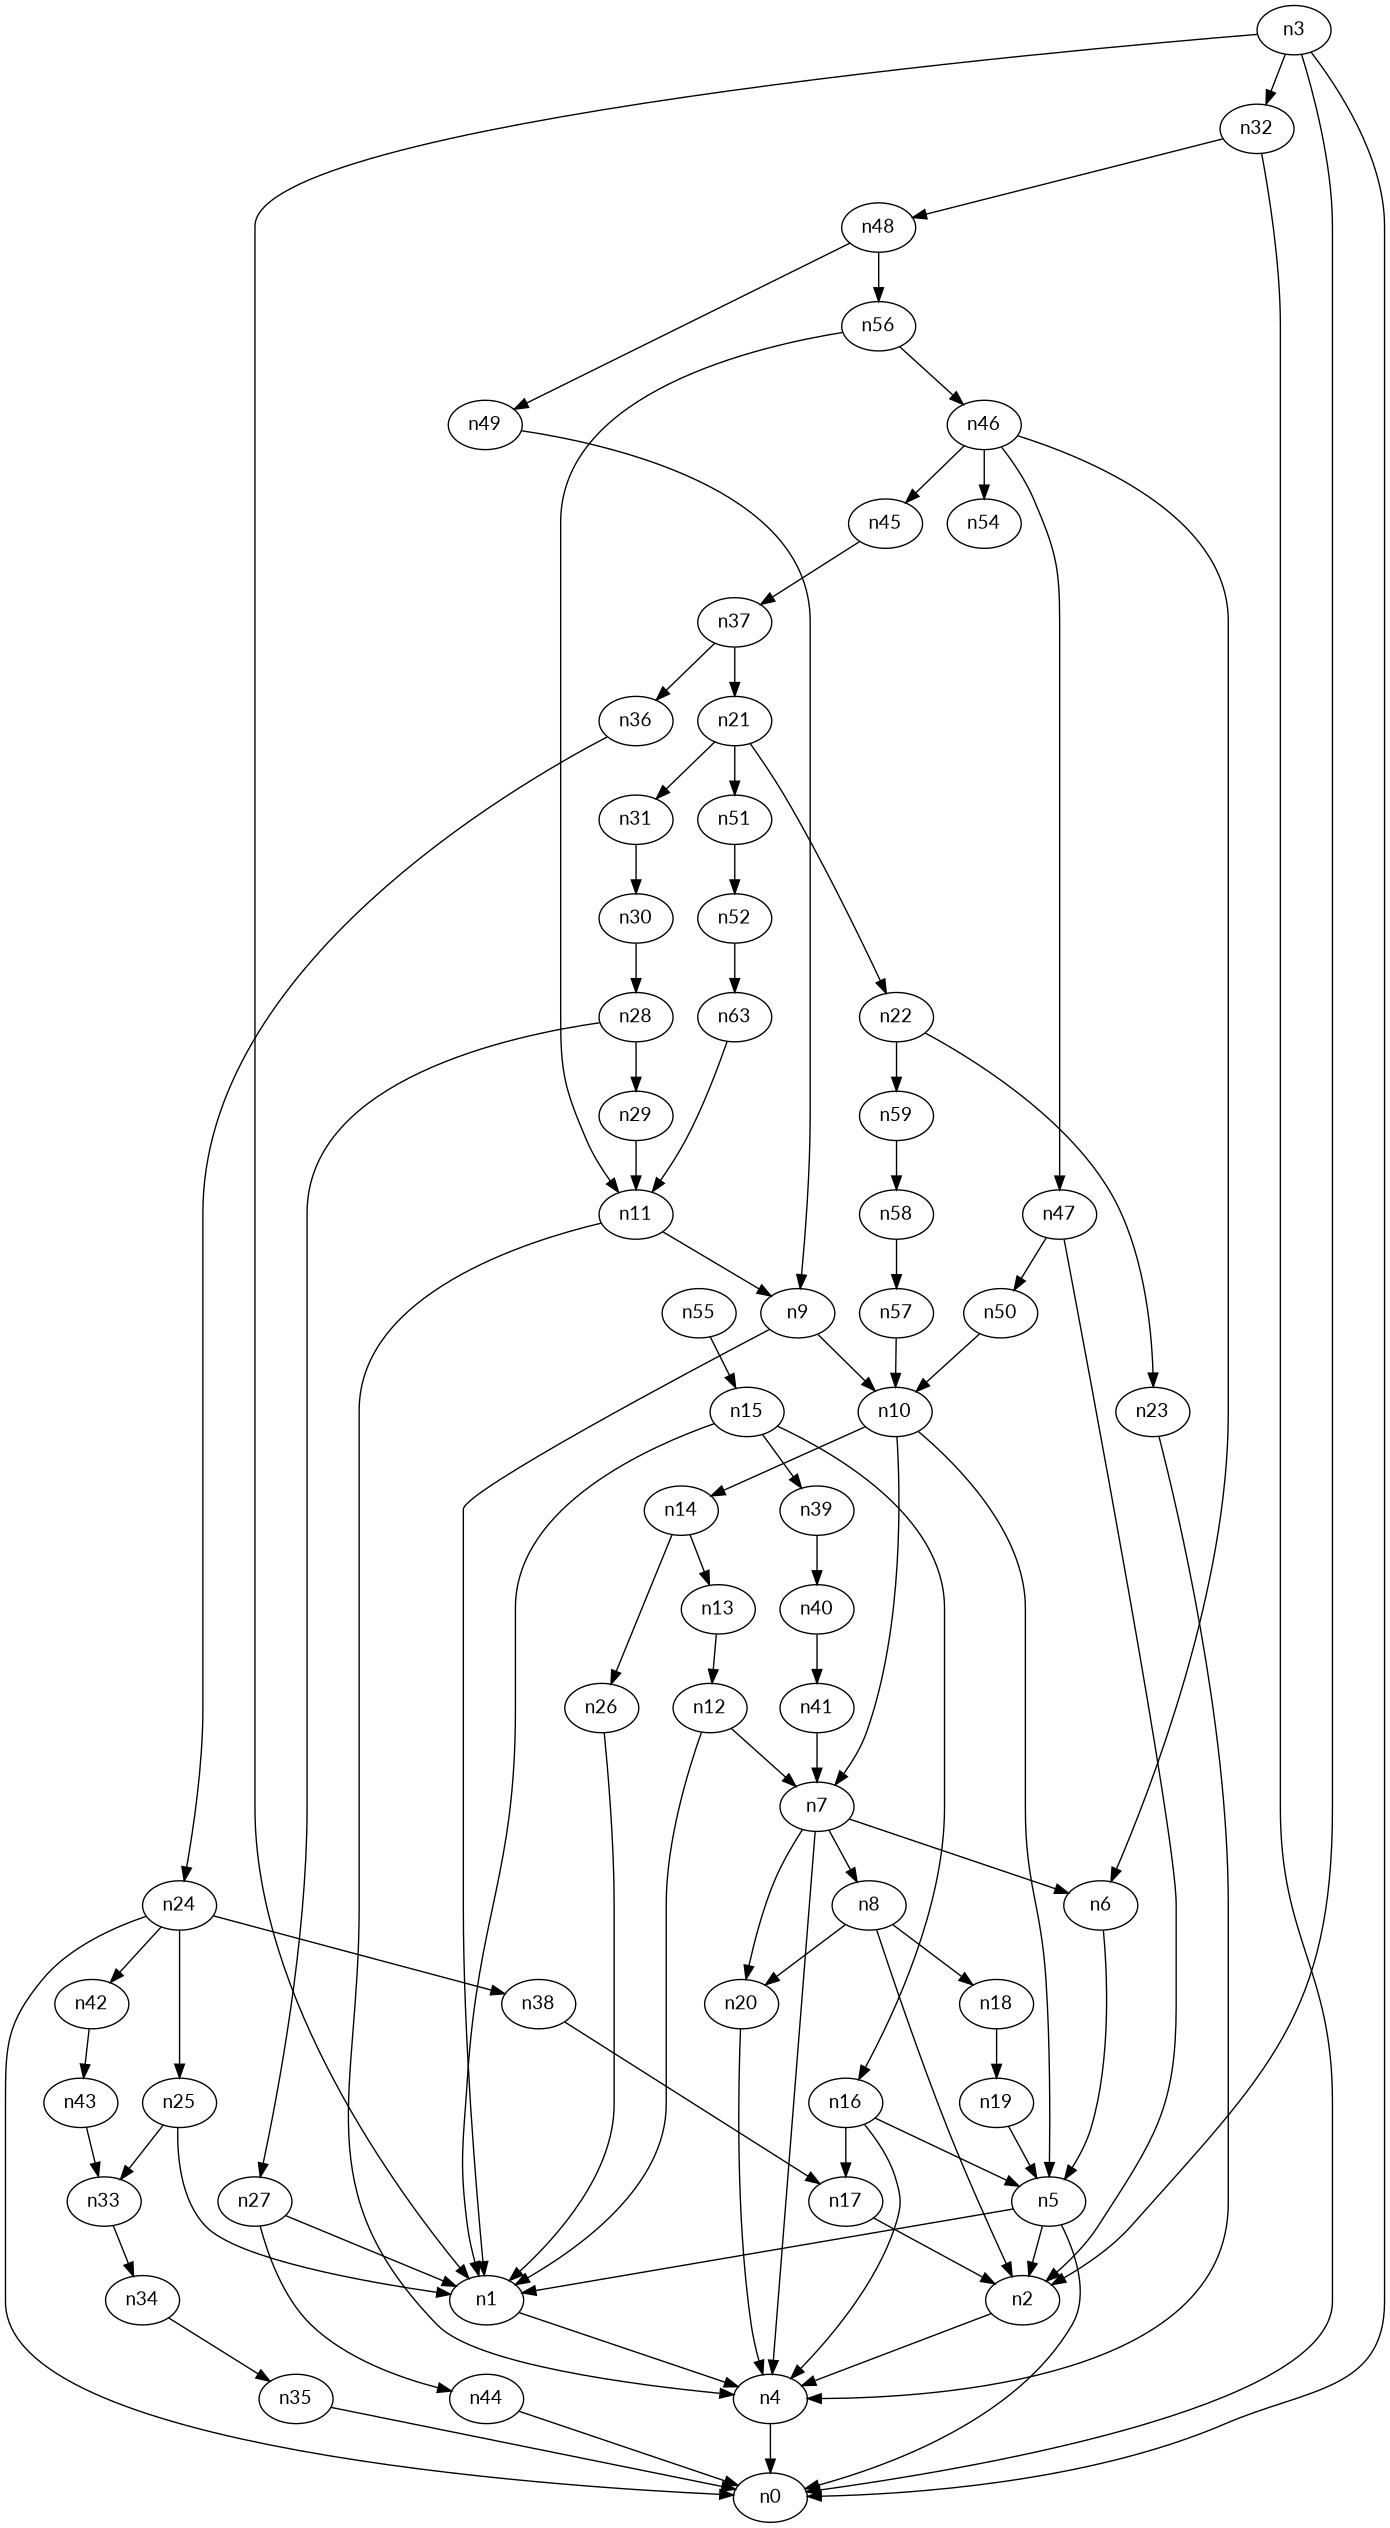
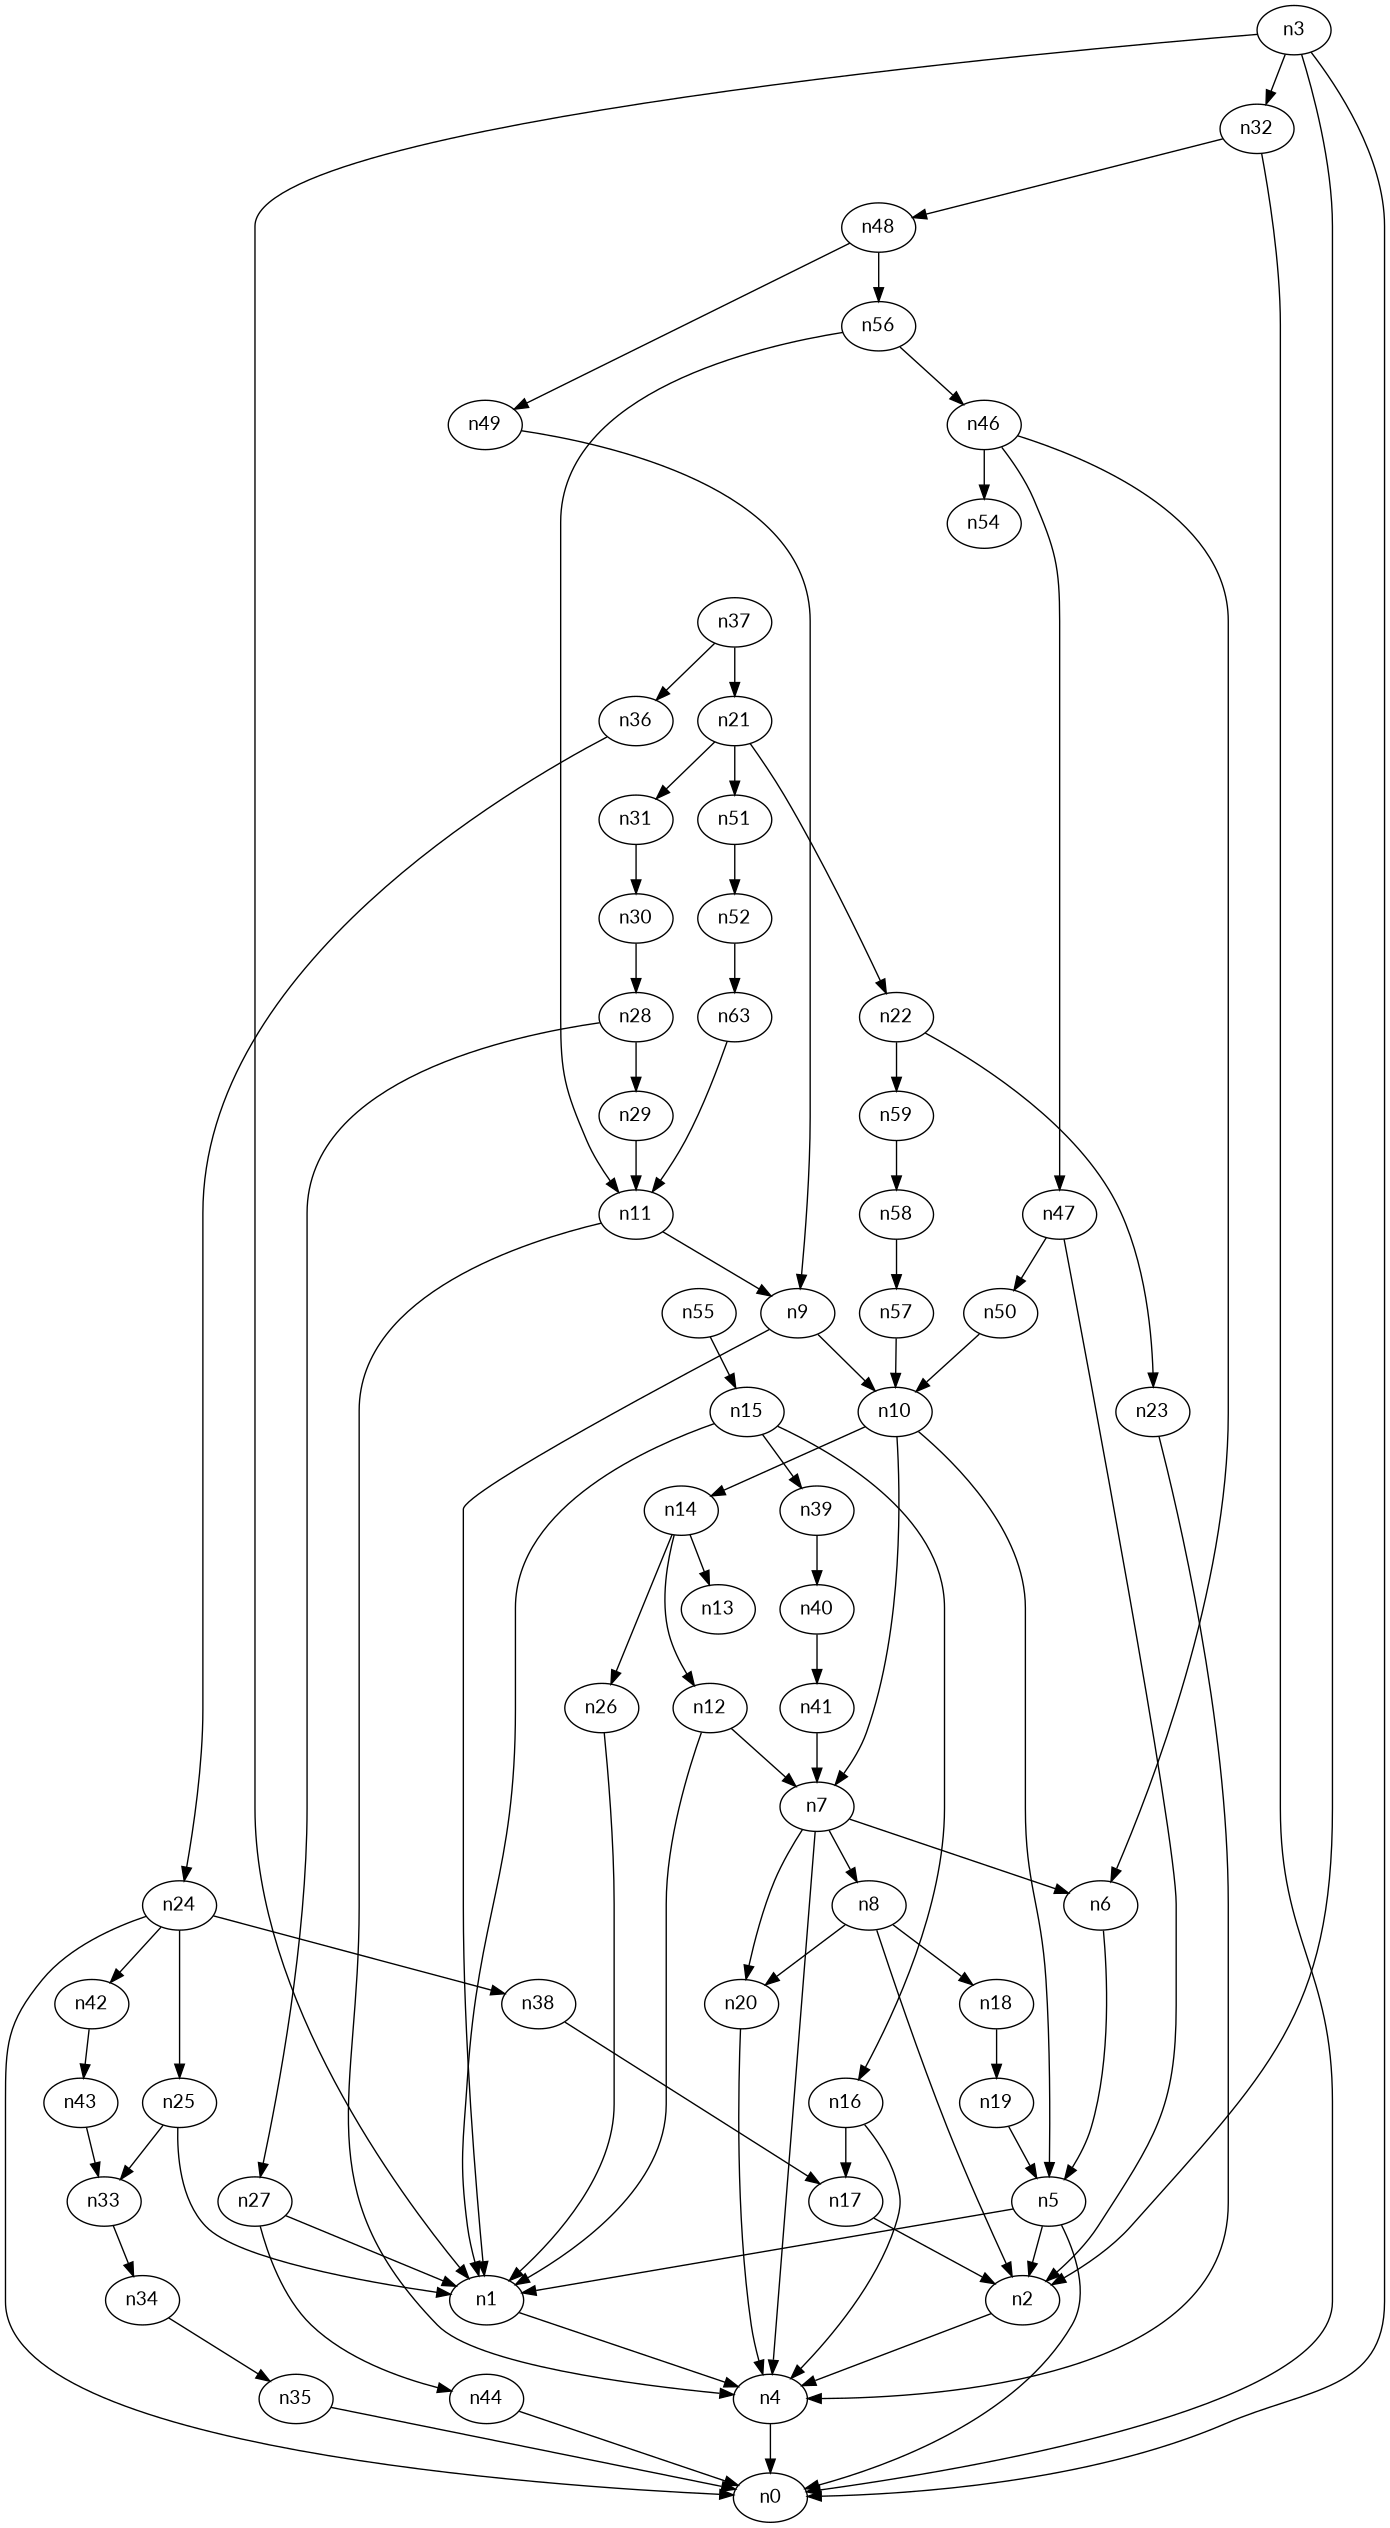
(886, 524) -> none
(715, 1652) -> (665, 1606)
(941, 2149) -> none
